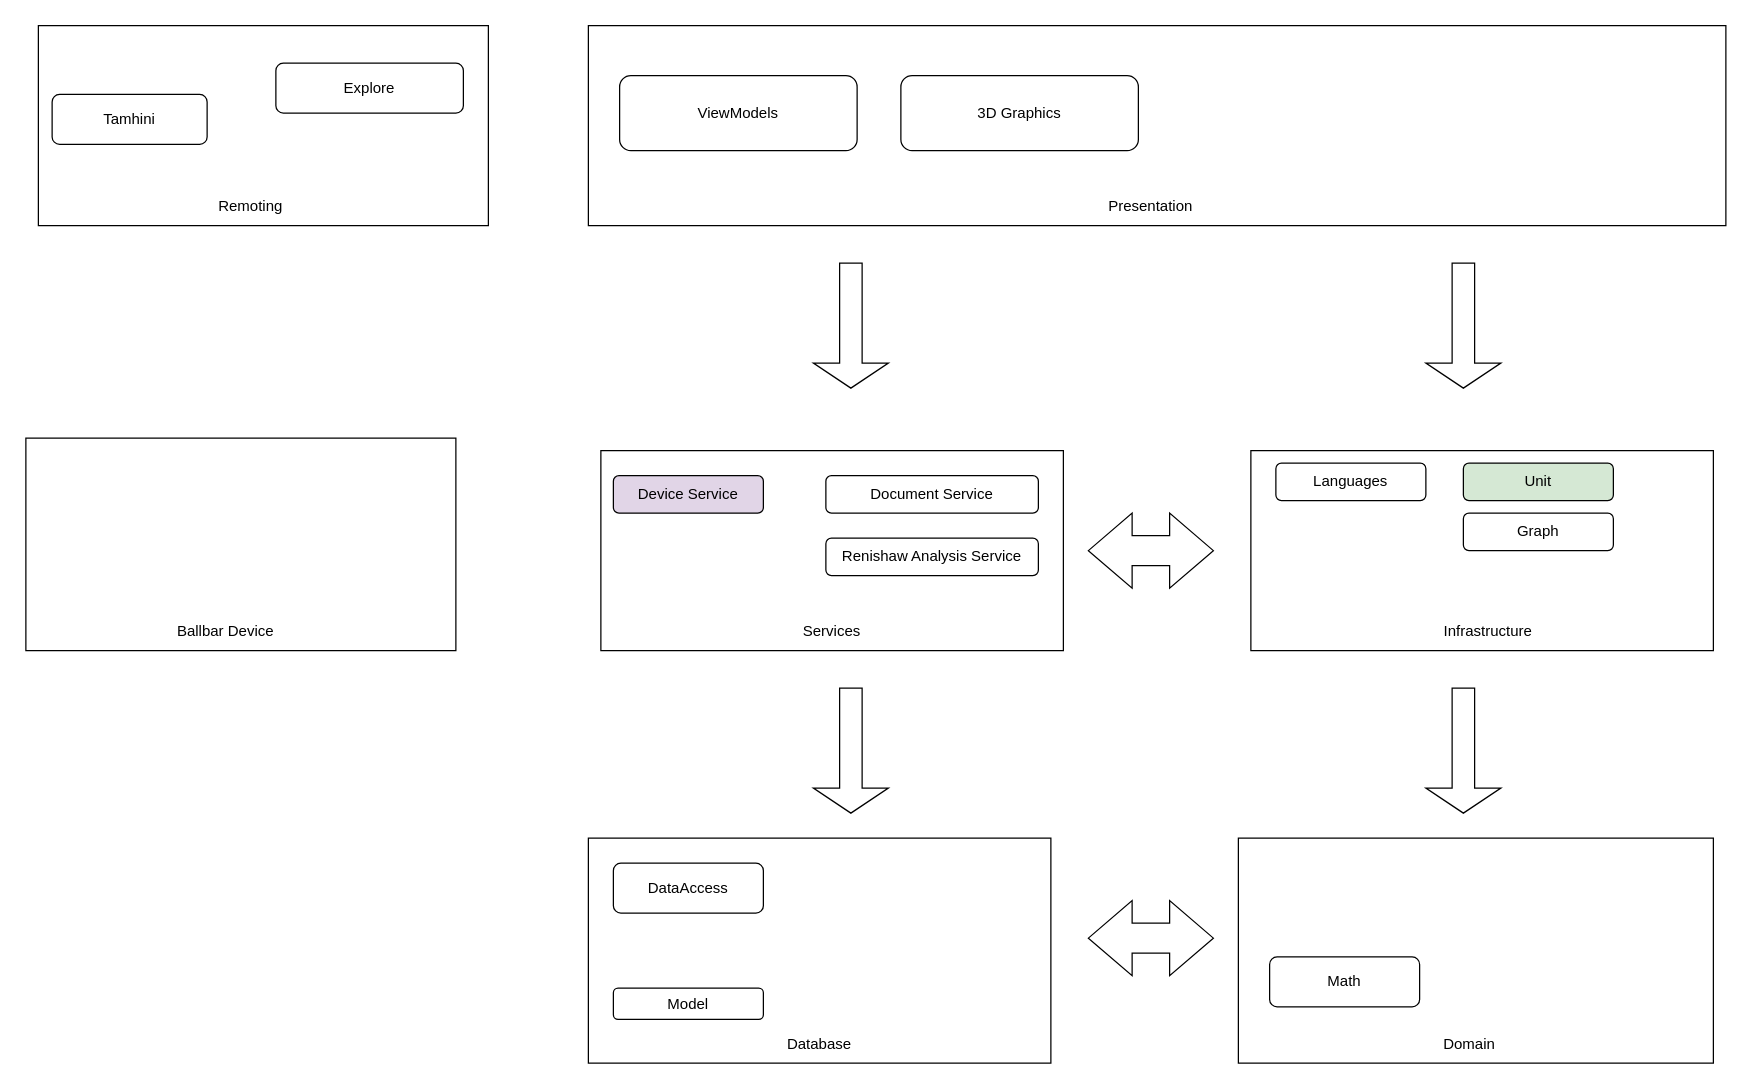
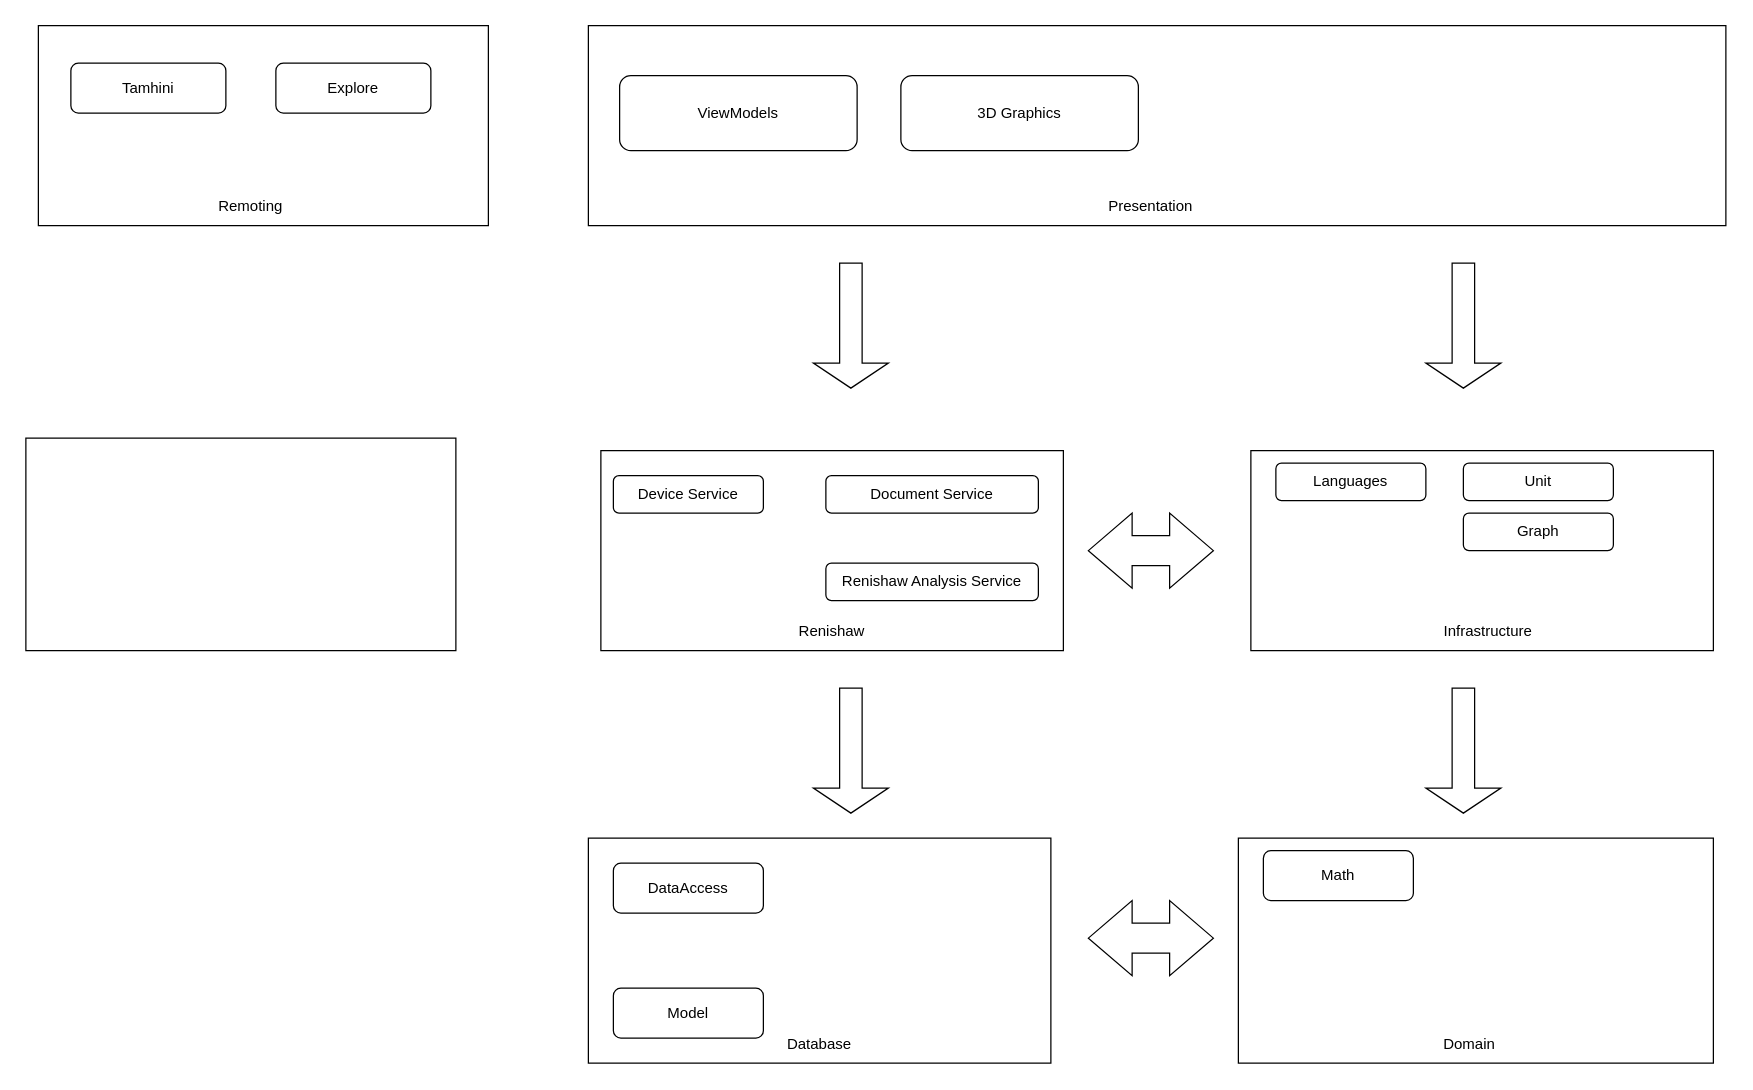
(369, 88) -> (353, 88)
(129, 119) -> (148, 88)
(1538, 482) -> (1538, 482)
(688, 494) -> (688, 494)
(932, 557) -> (932, 582)
(226, 632) -> none
(832, 632) -> (832, 632)
(1344, 982) -> (1338, 876)
(688, 1004) -> (688, 1013)
